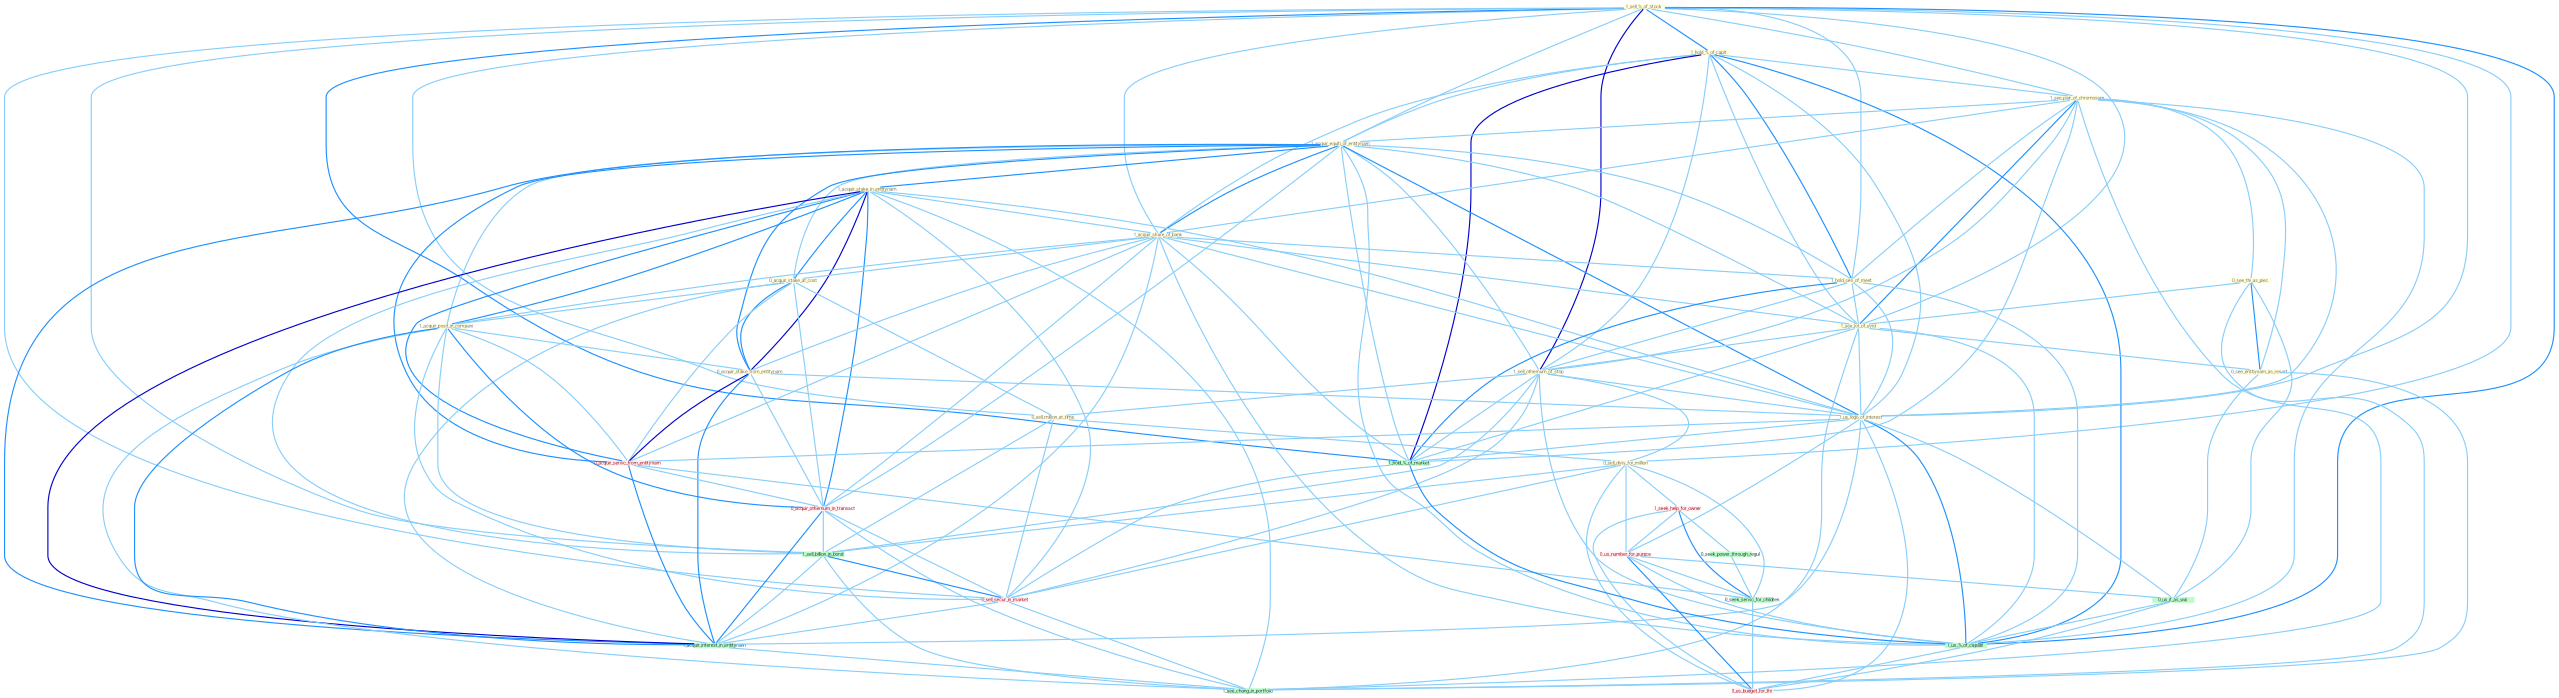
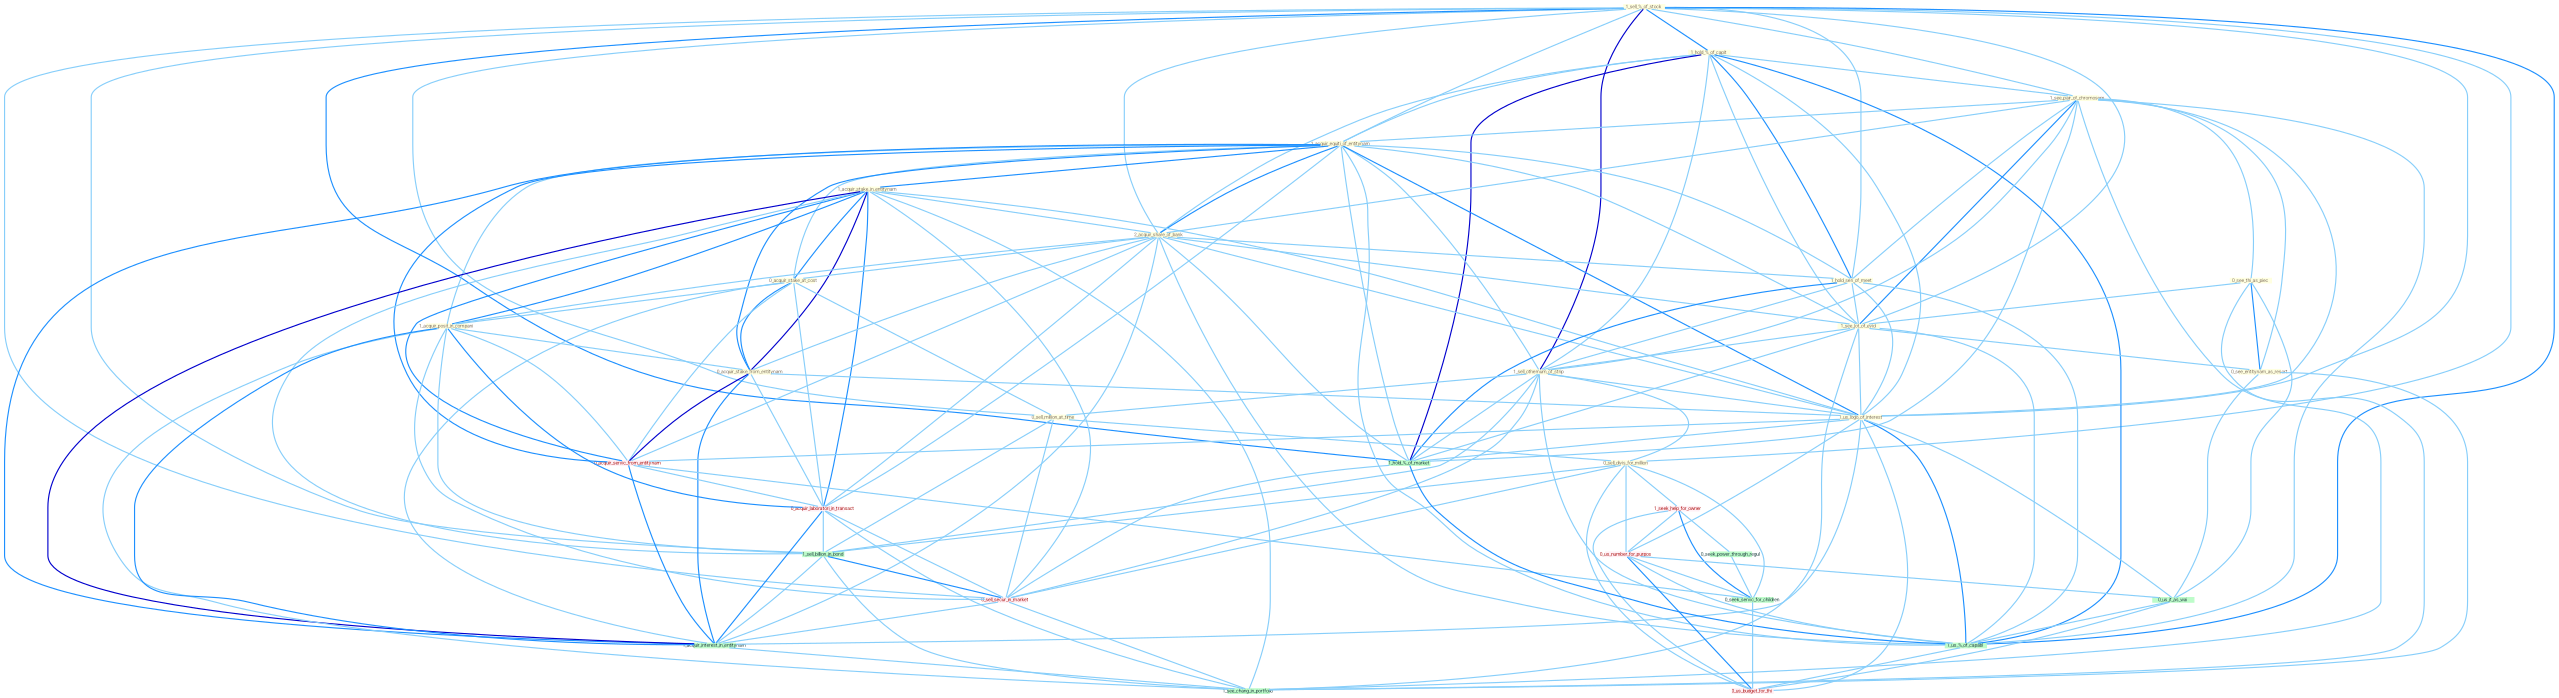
(1159, 235) -> (1159, 235)
(823, 509) -> (823, 509)
